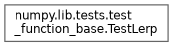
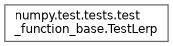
(86, 23) -> (86, 23)
